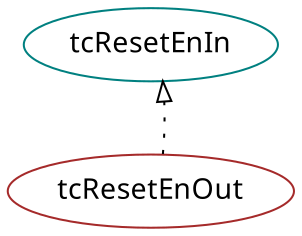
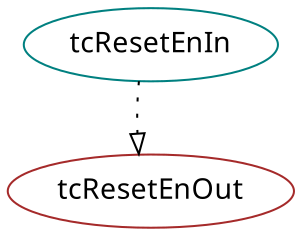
(164, 128) -> (137, 107)
